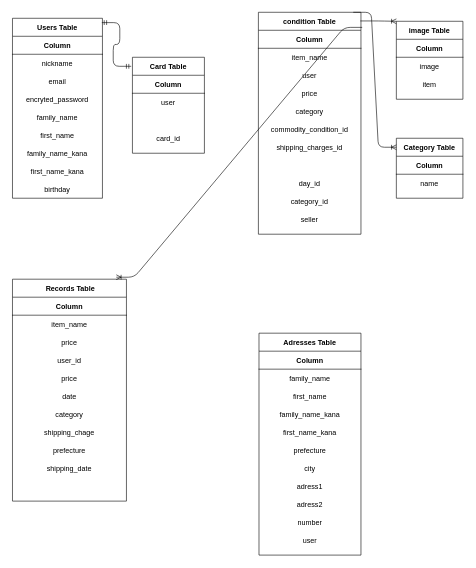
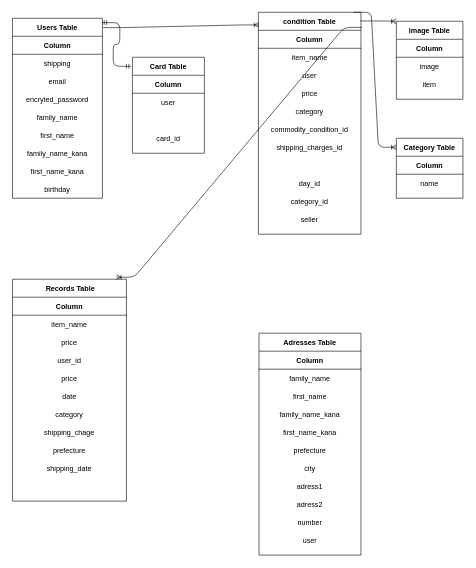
none -> (123, 28)
(57, 64) -> (57, 64)
